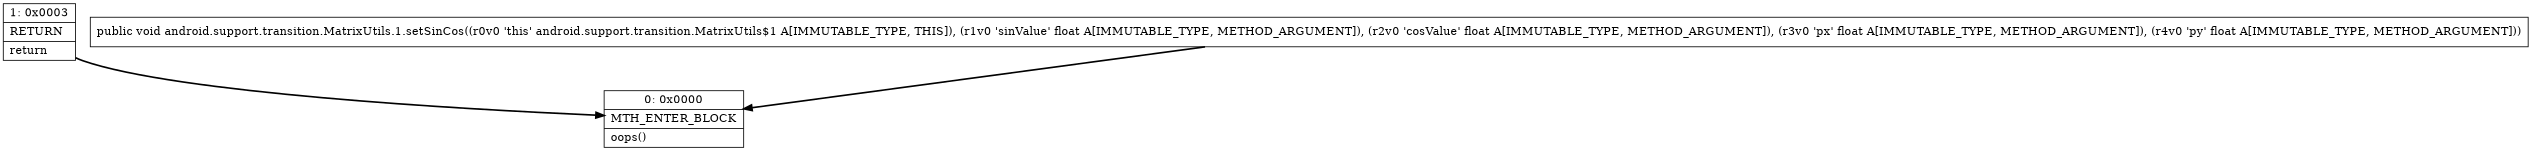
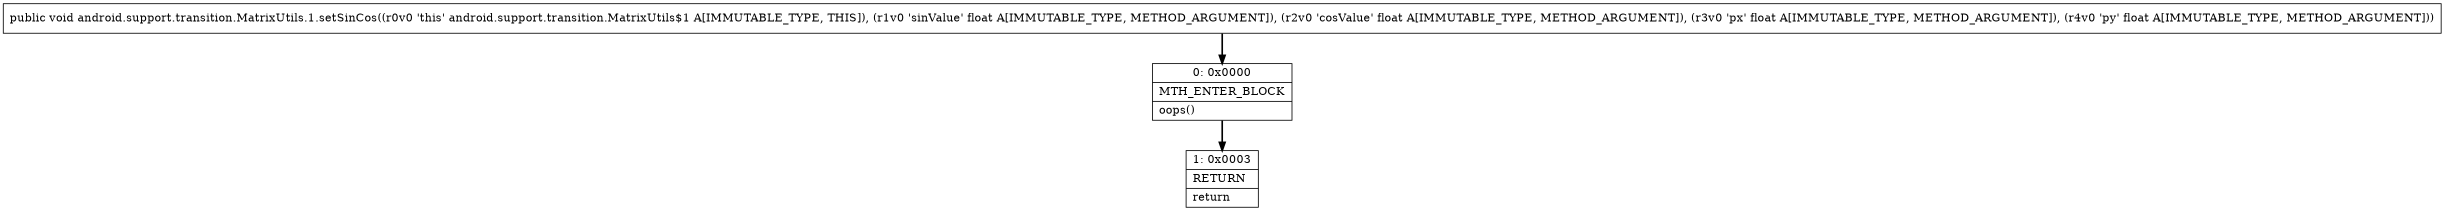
(334, 99) -> (1222, 131)
